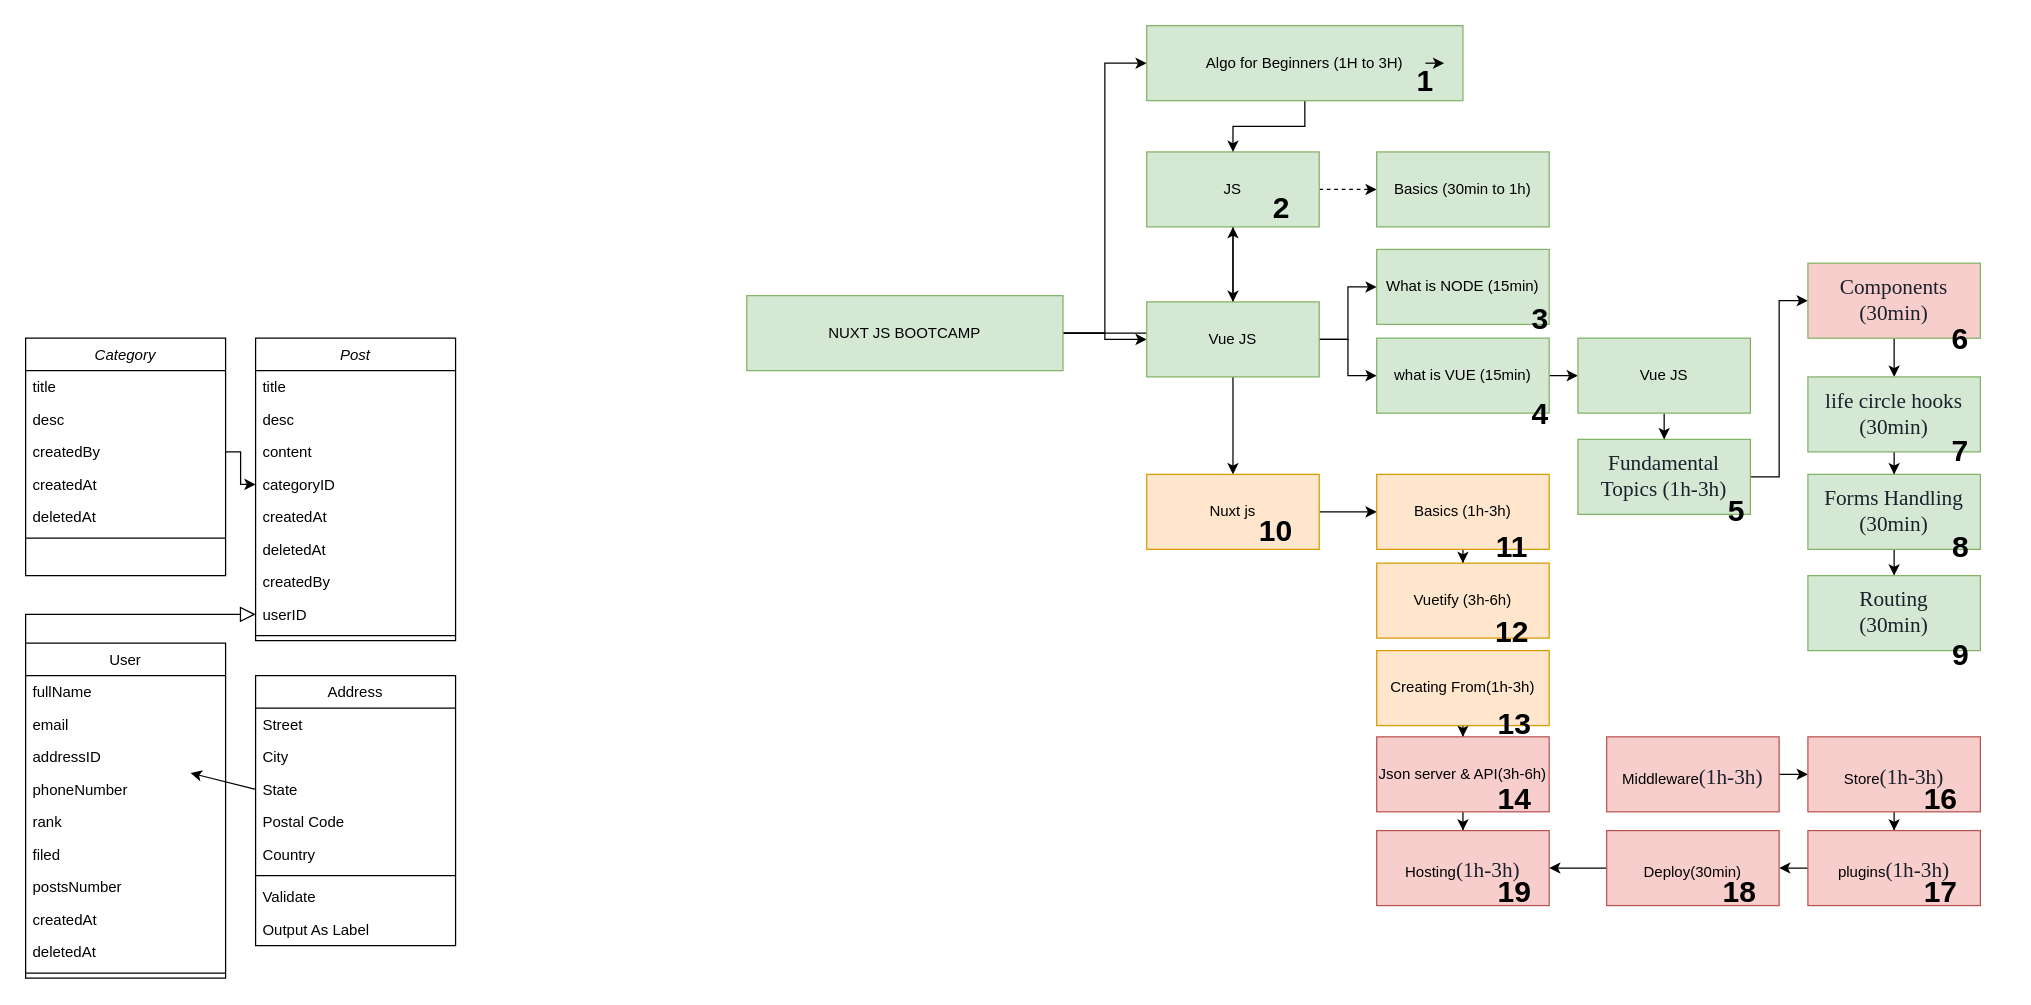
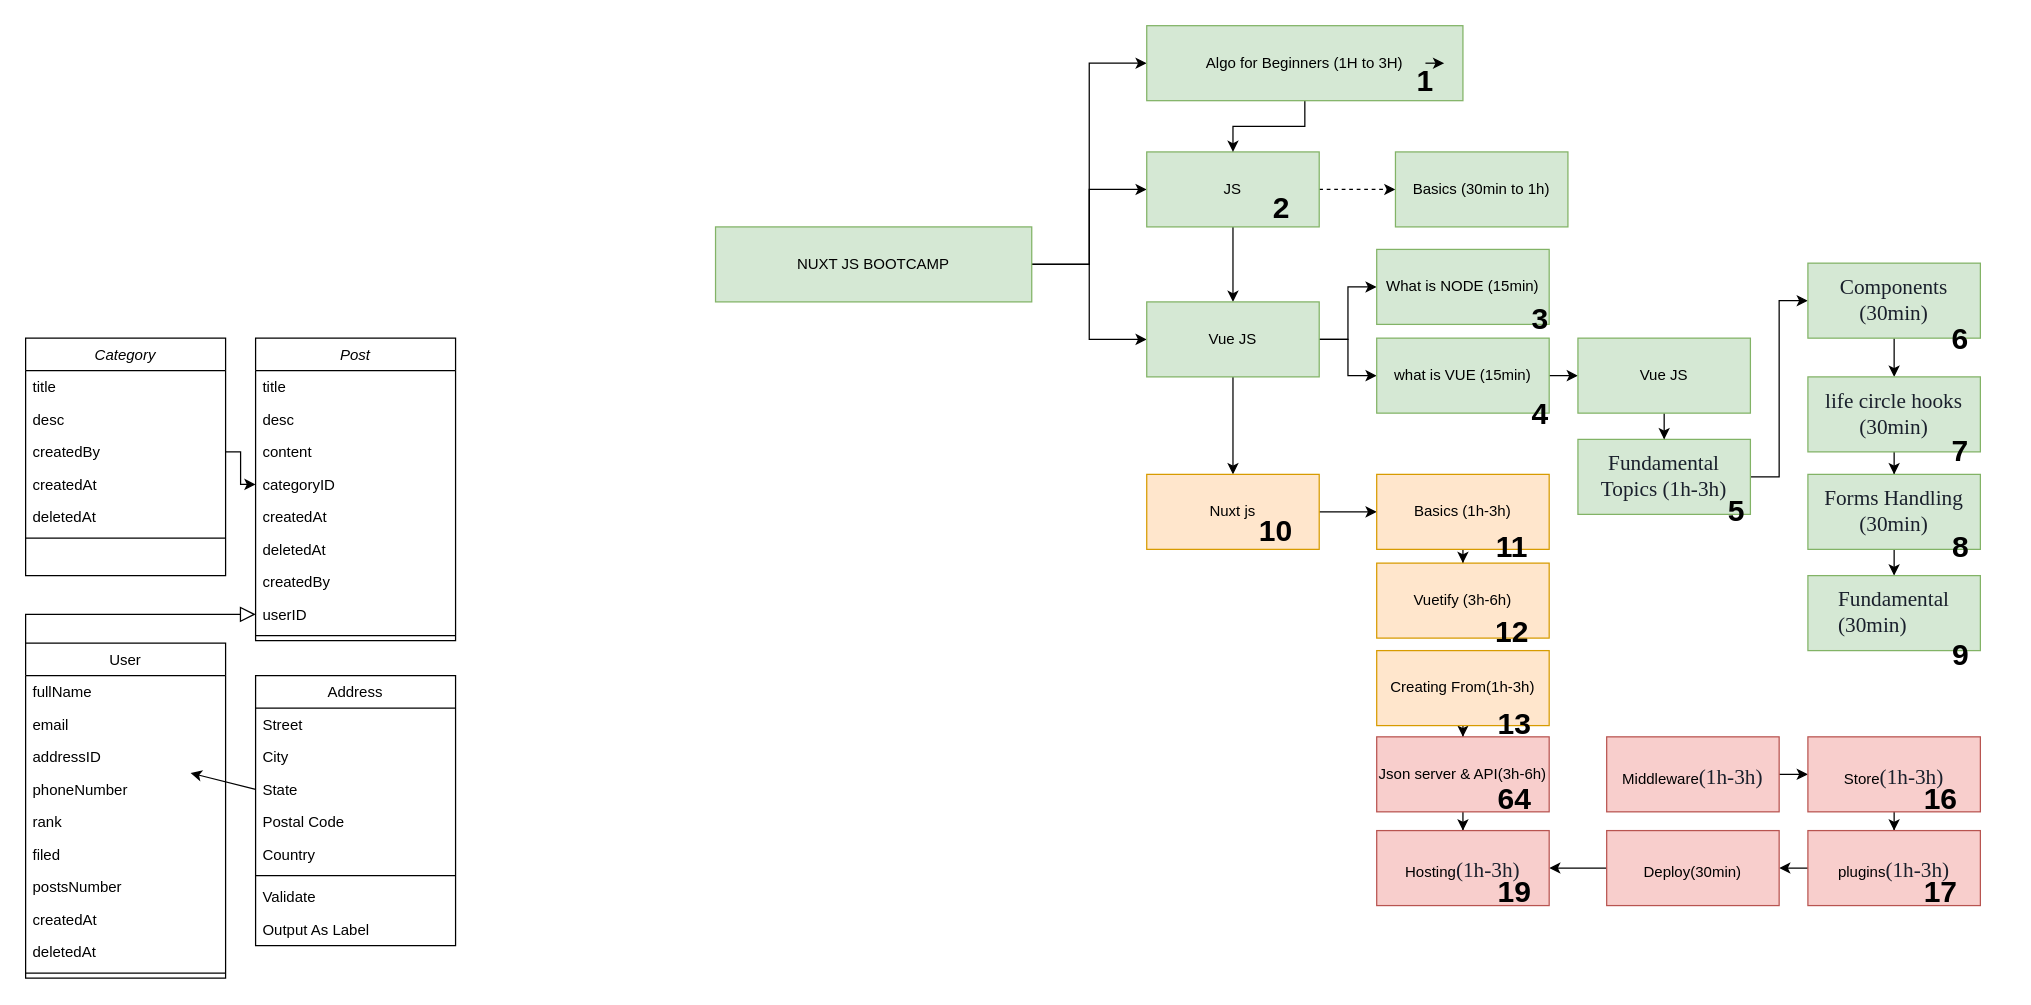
(1463, 189) -> (1482, 189)
(1894, 301) -> (1894, 301)
(905, 333) -> (874, 264)
(1894, 613) -> (1894, 613)
(1515, 799) -> (1515, 799)
(1739, 893) -> none
